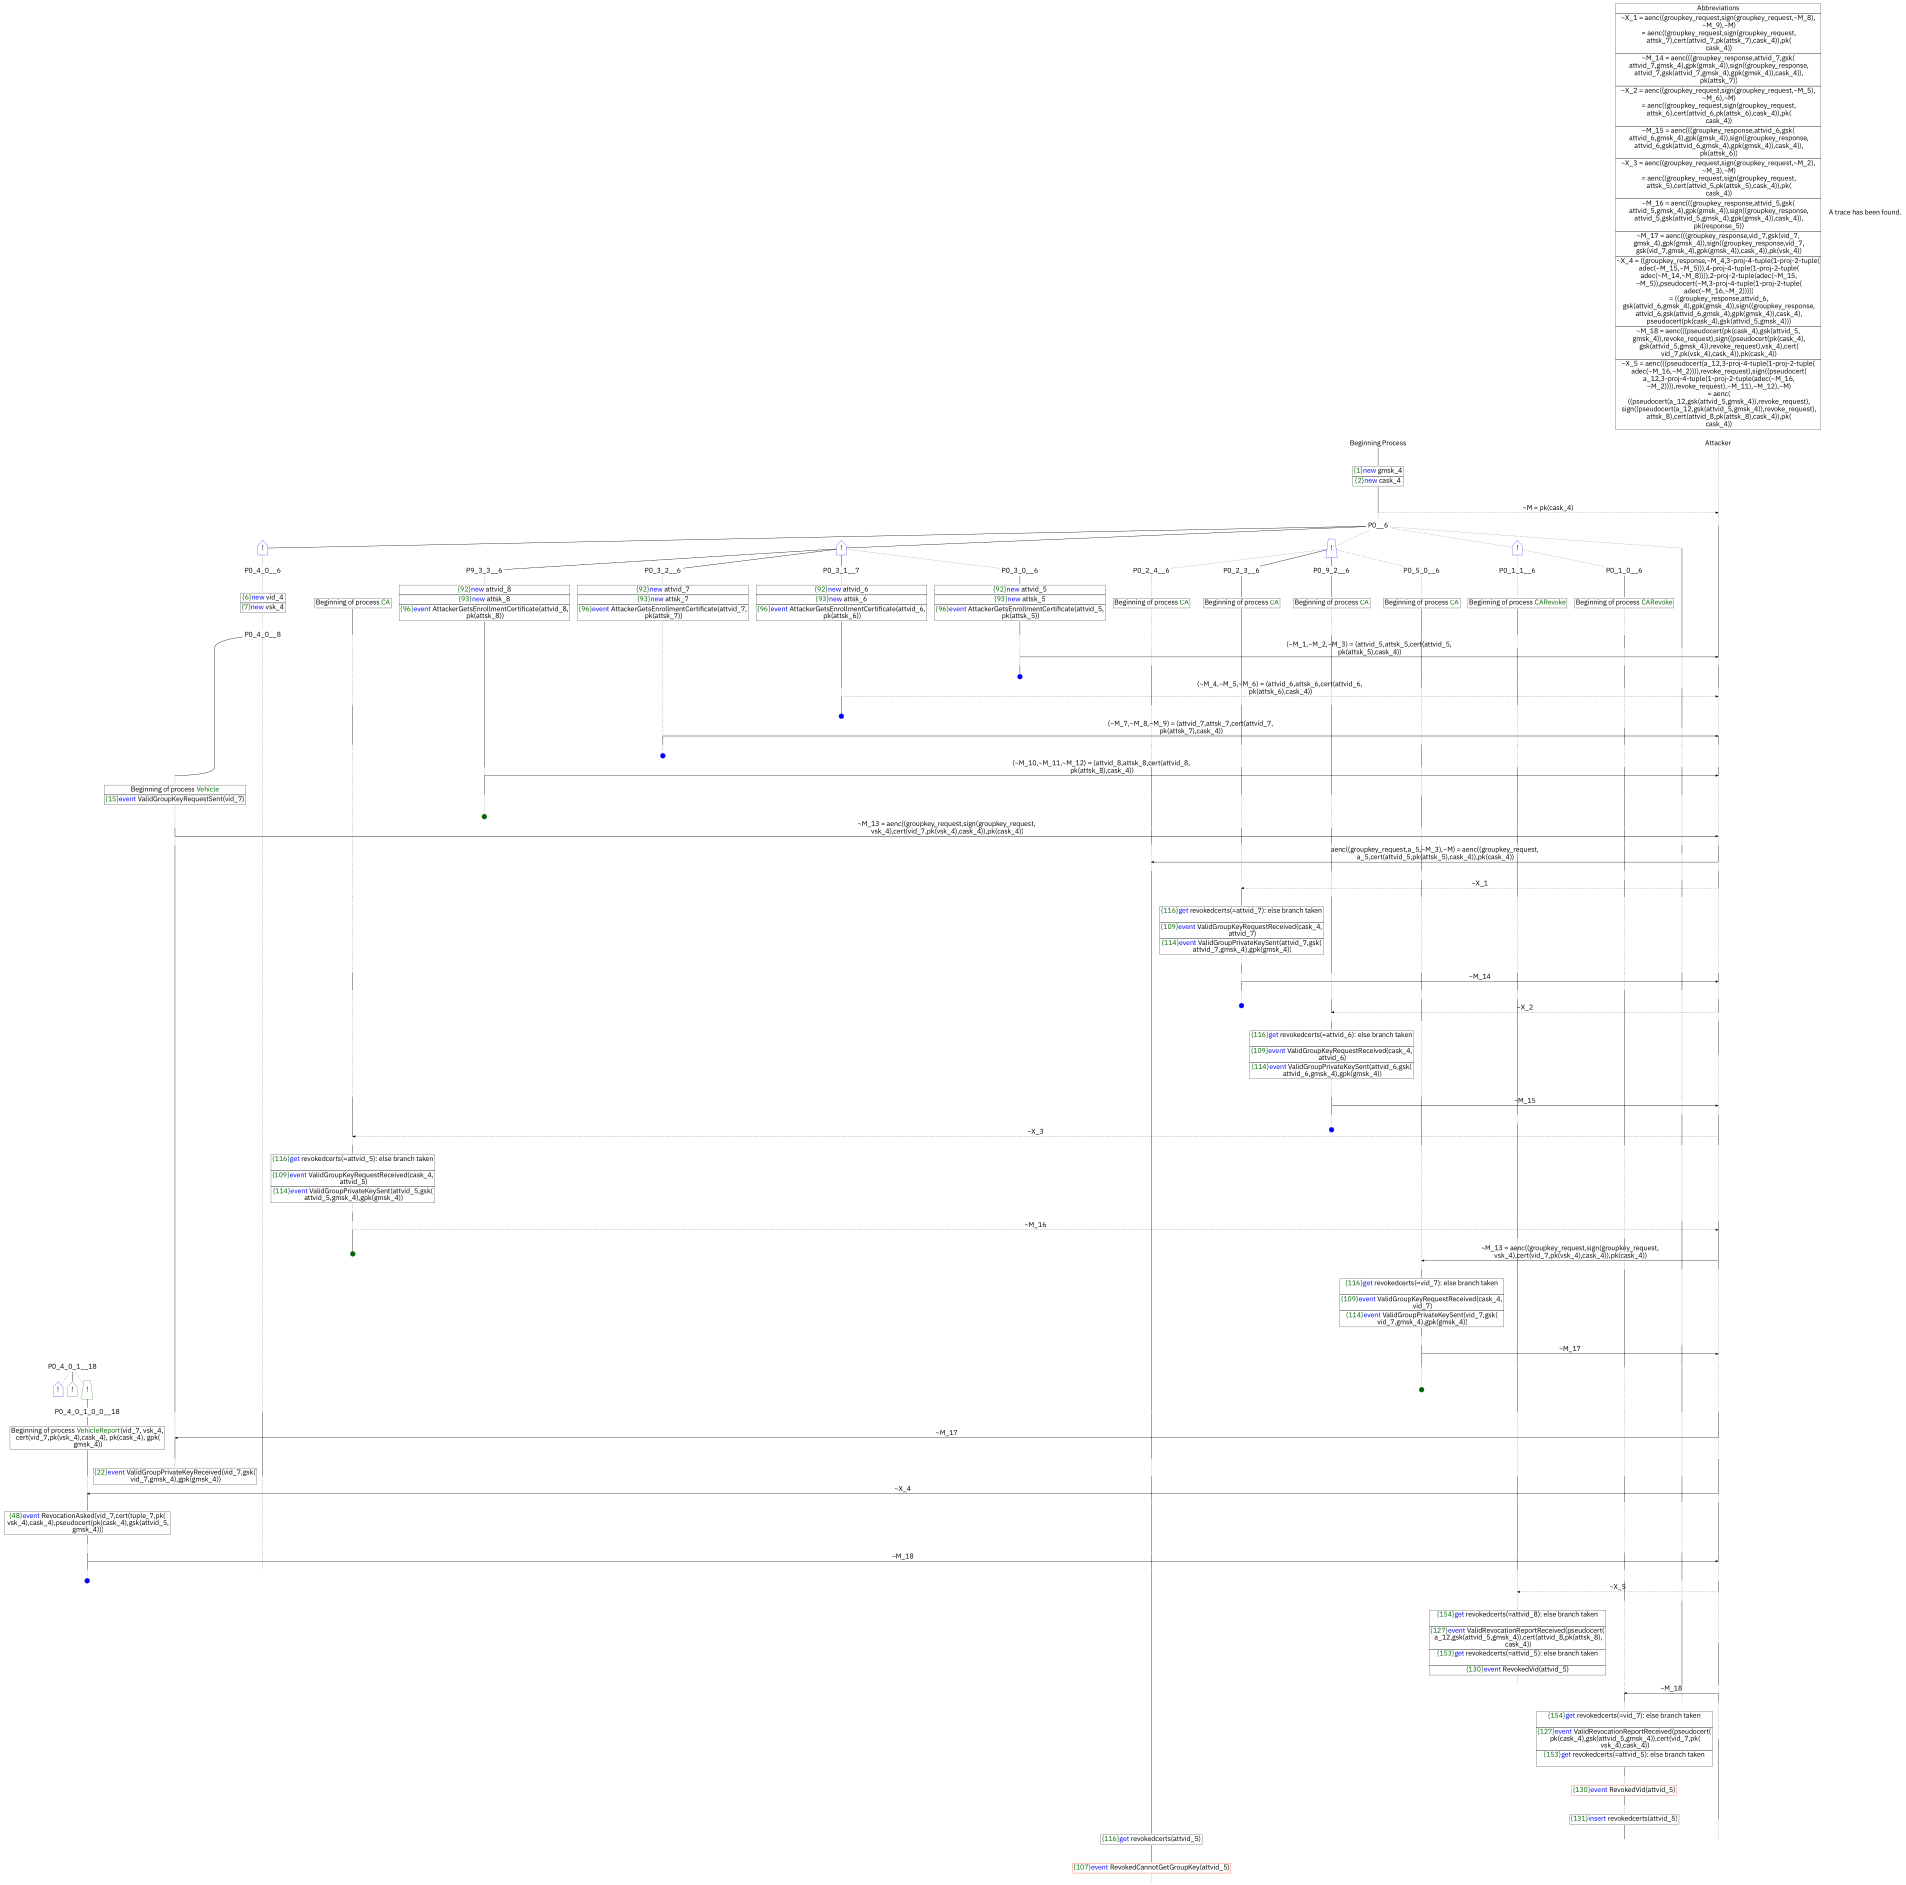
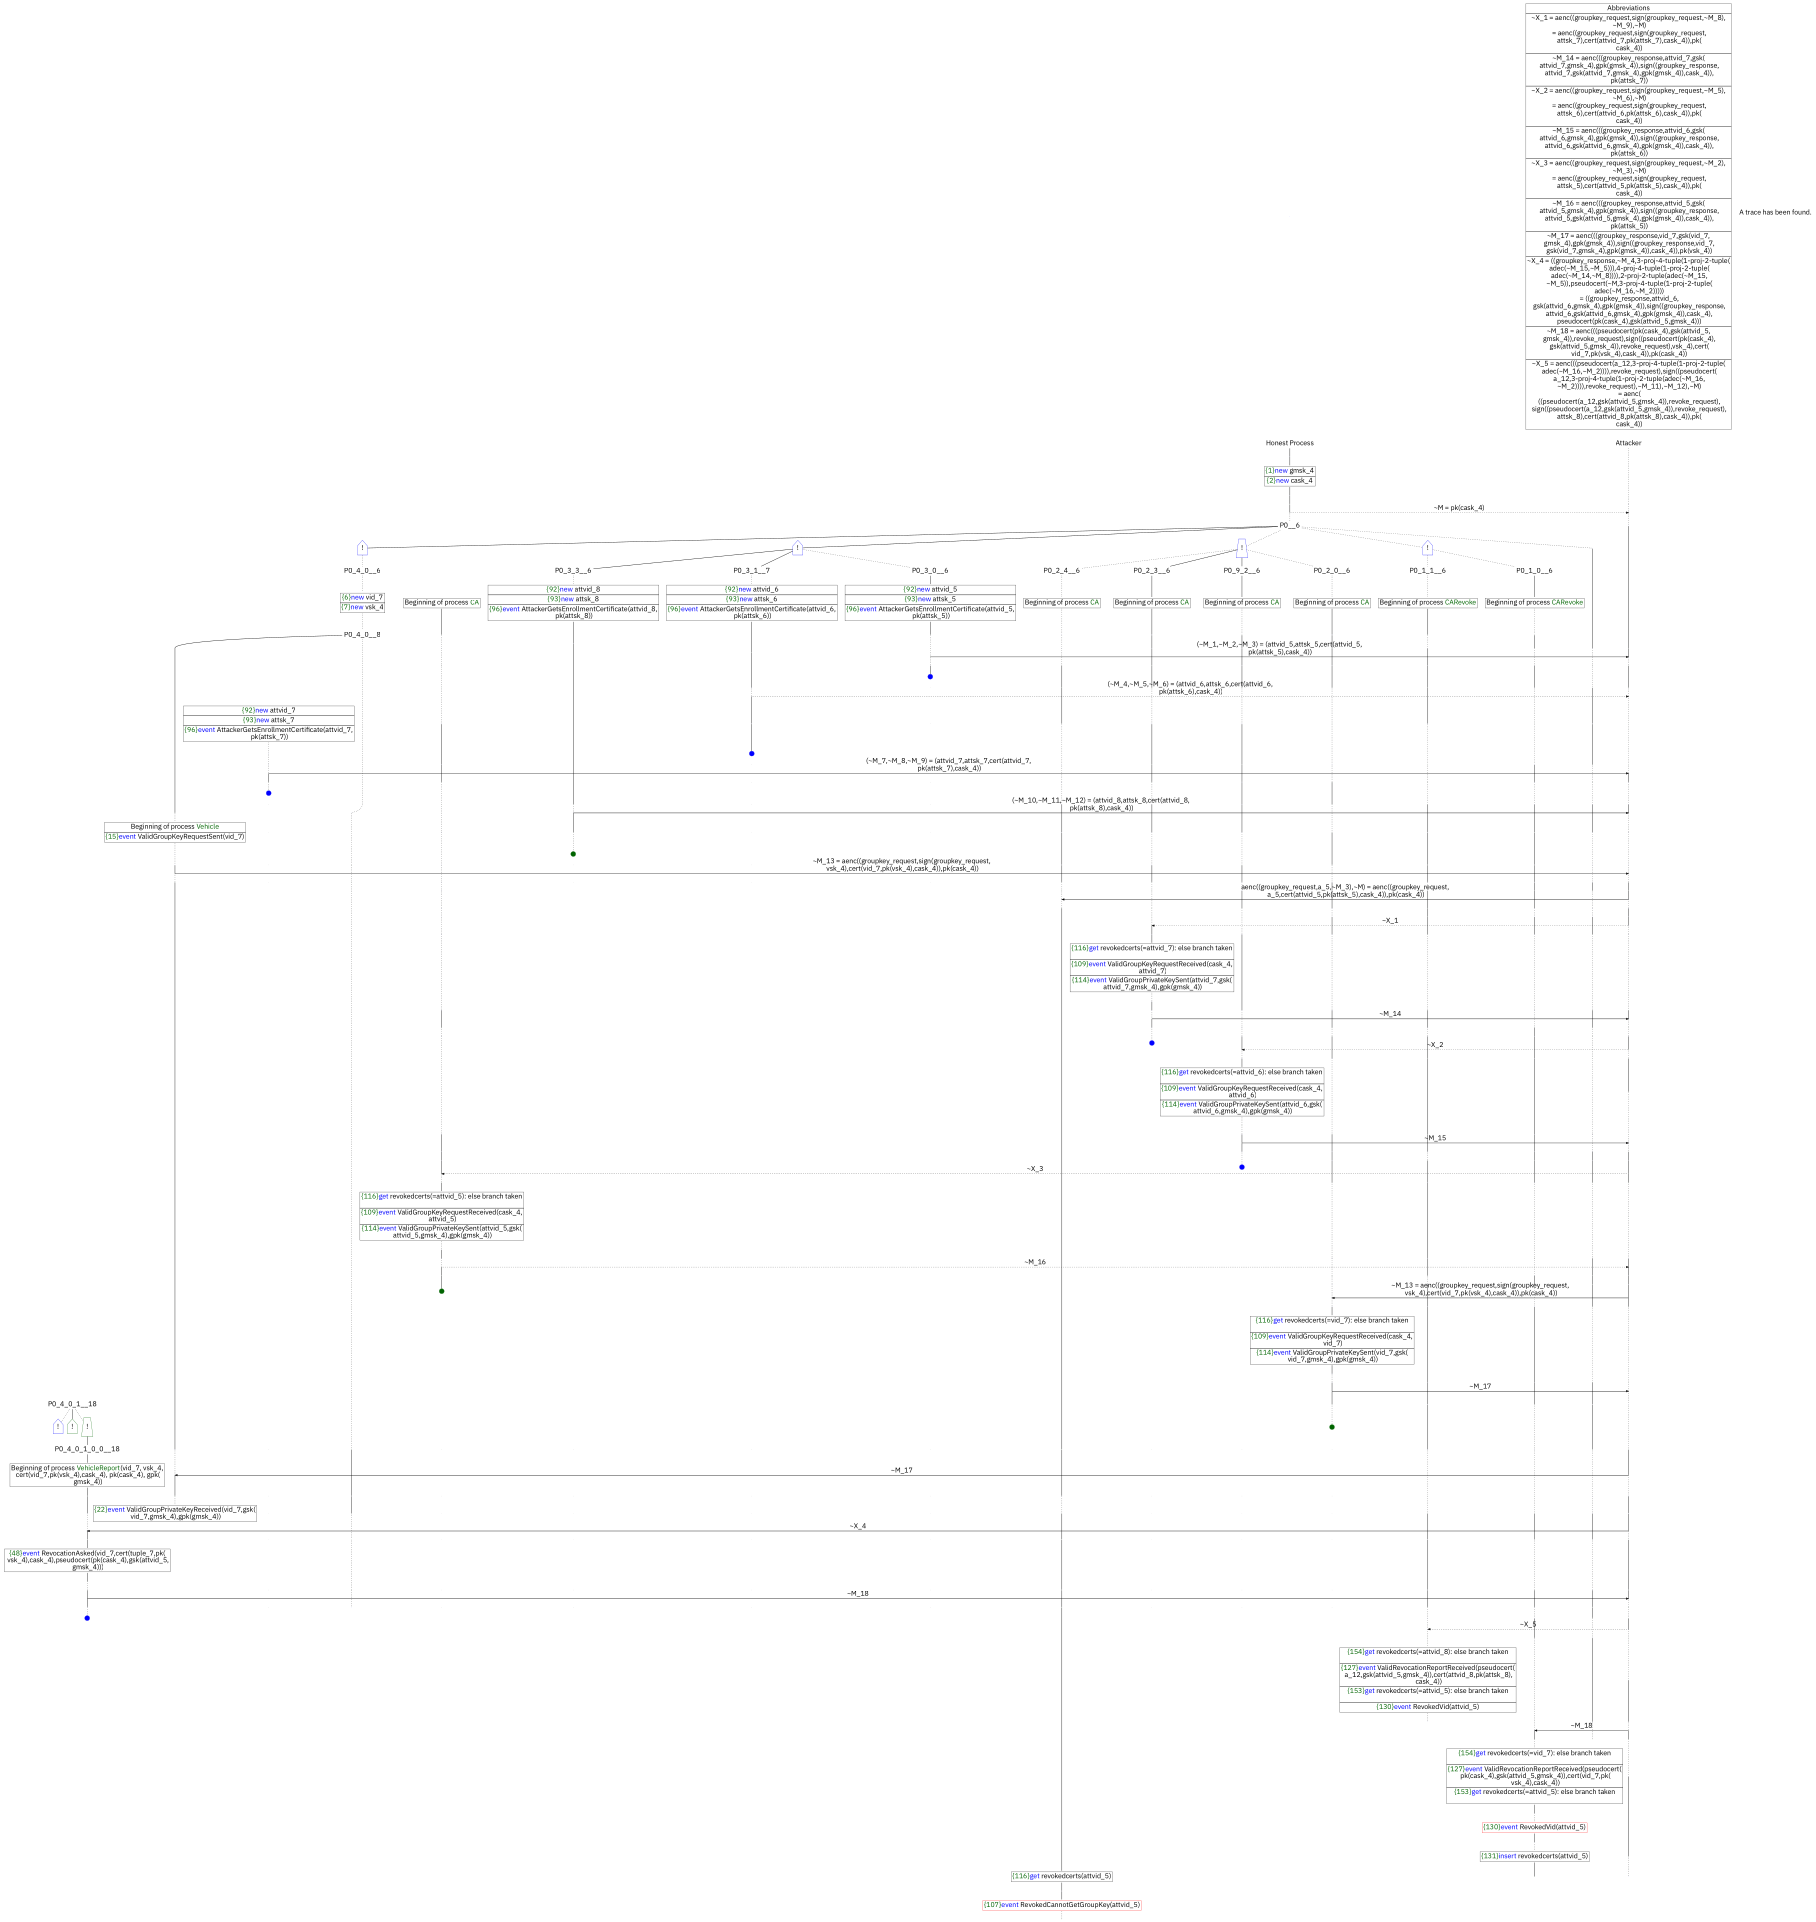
(1718, 226) -> (1629, 226)
(1378, 444) -> (1290, 444)
(484, 571) -> (573, 571)
(663, 571) -> none
(1422, 571) -> (1332, 571)
(275, 597) -> (374, 597)
